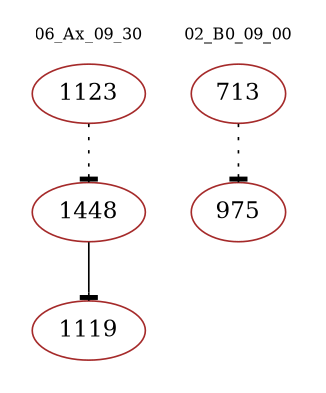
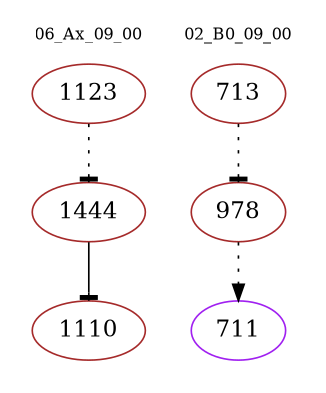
(89, 35) -> (89, 35)
(89, 212) -> (89, 212)
(238, 212) -> (238, 212)
(89, 331) -> (89, 331)
none -> (238, 331)
